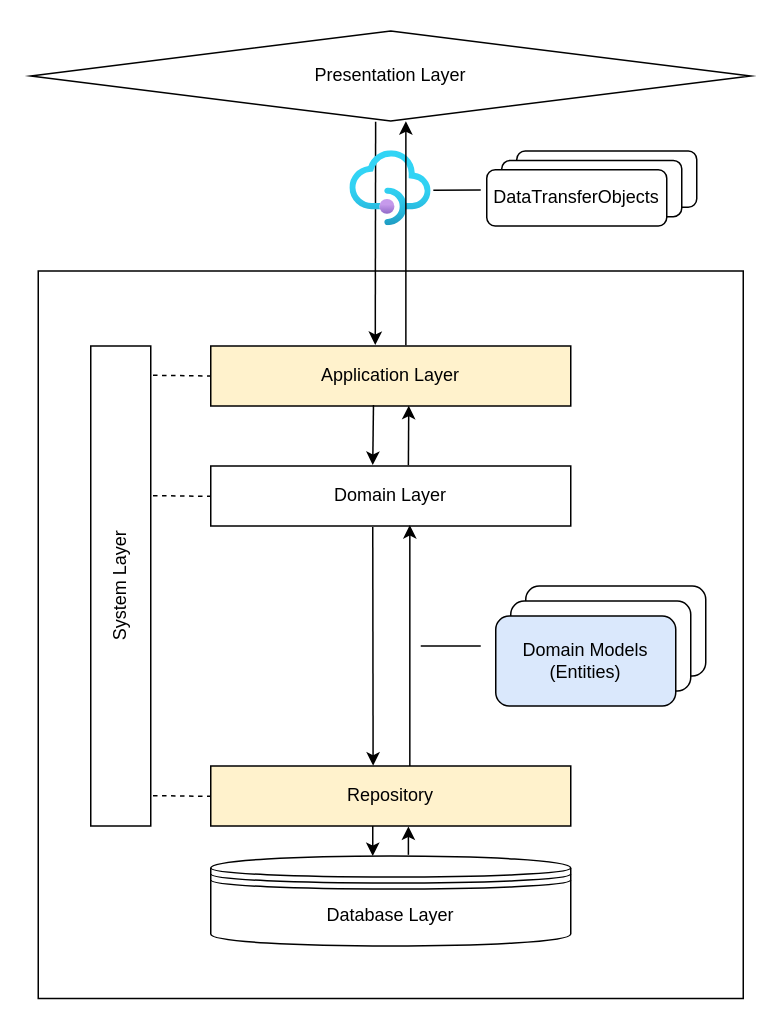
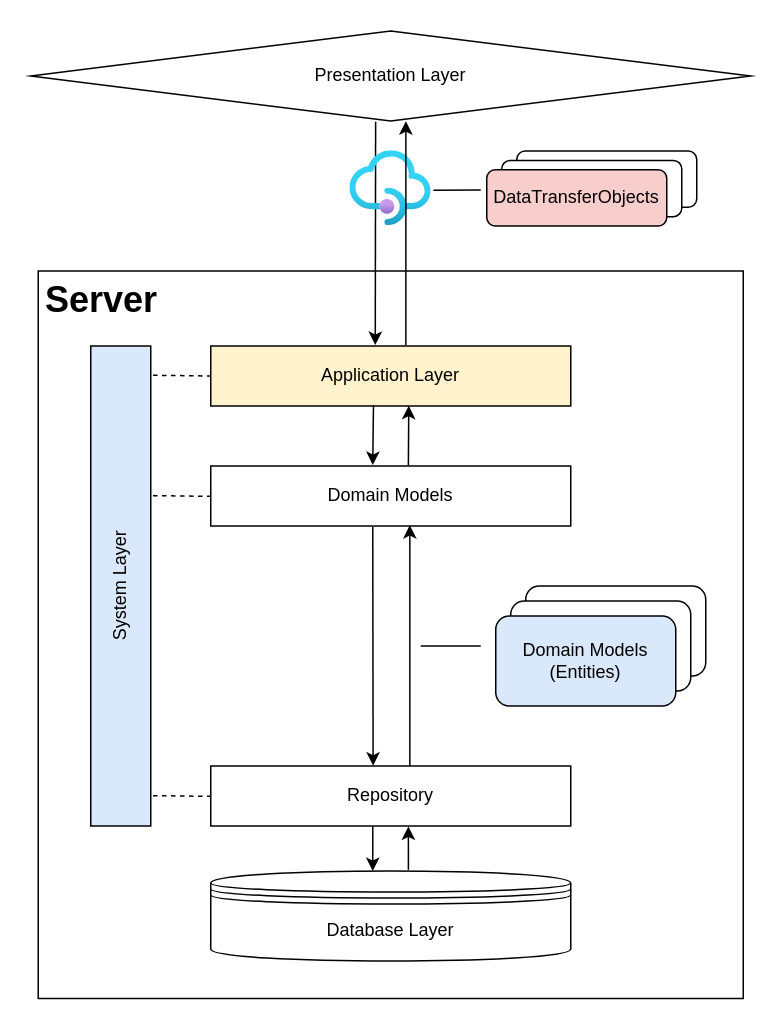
(577, 198) -> (577, 198)
none -> (128, 301)
(391, 496) -> (391, 496)
(121, 586) -> (121, 586)
(391, 796) -> (391, 796)
(391, 901) -> (391, 916)
